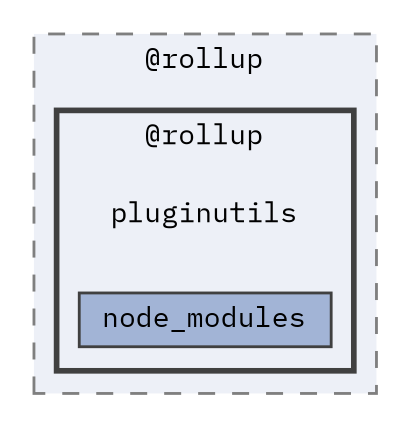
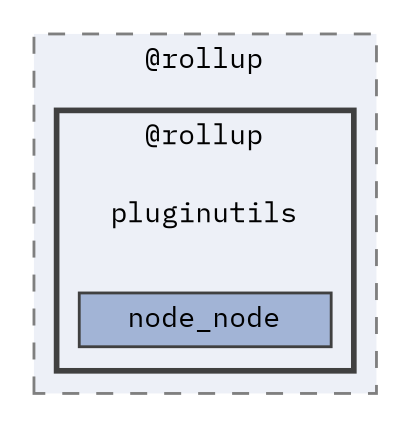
(205, 320) -> (205, 320)
